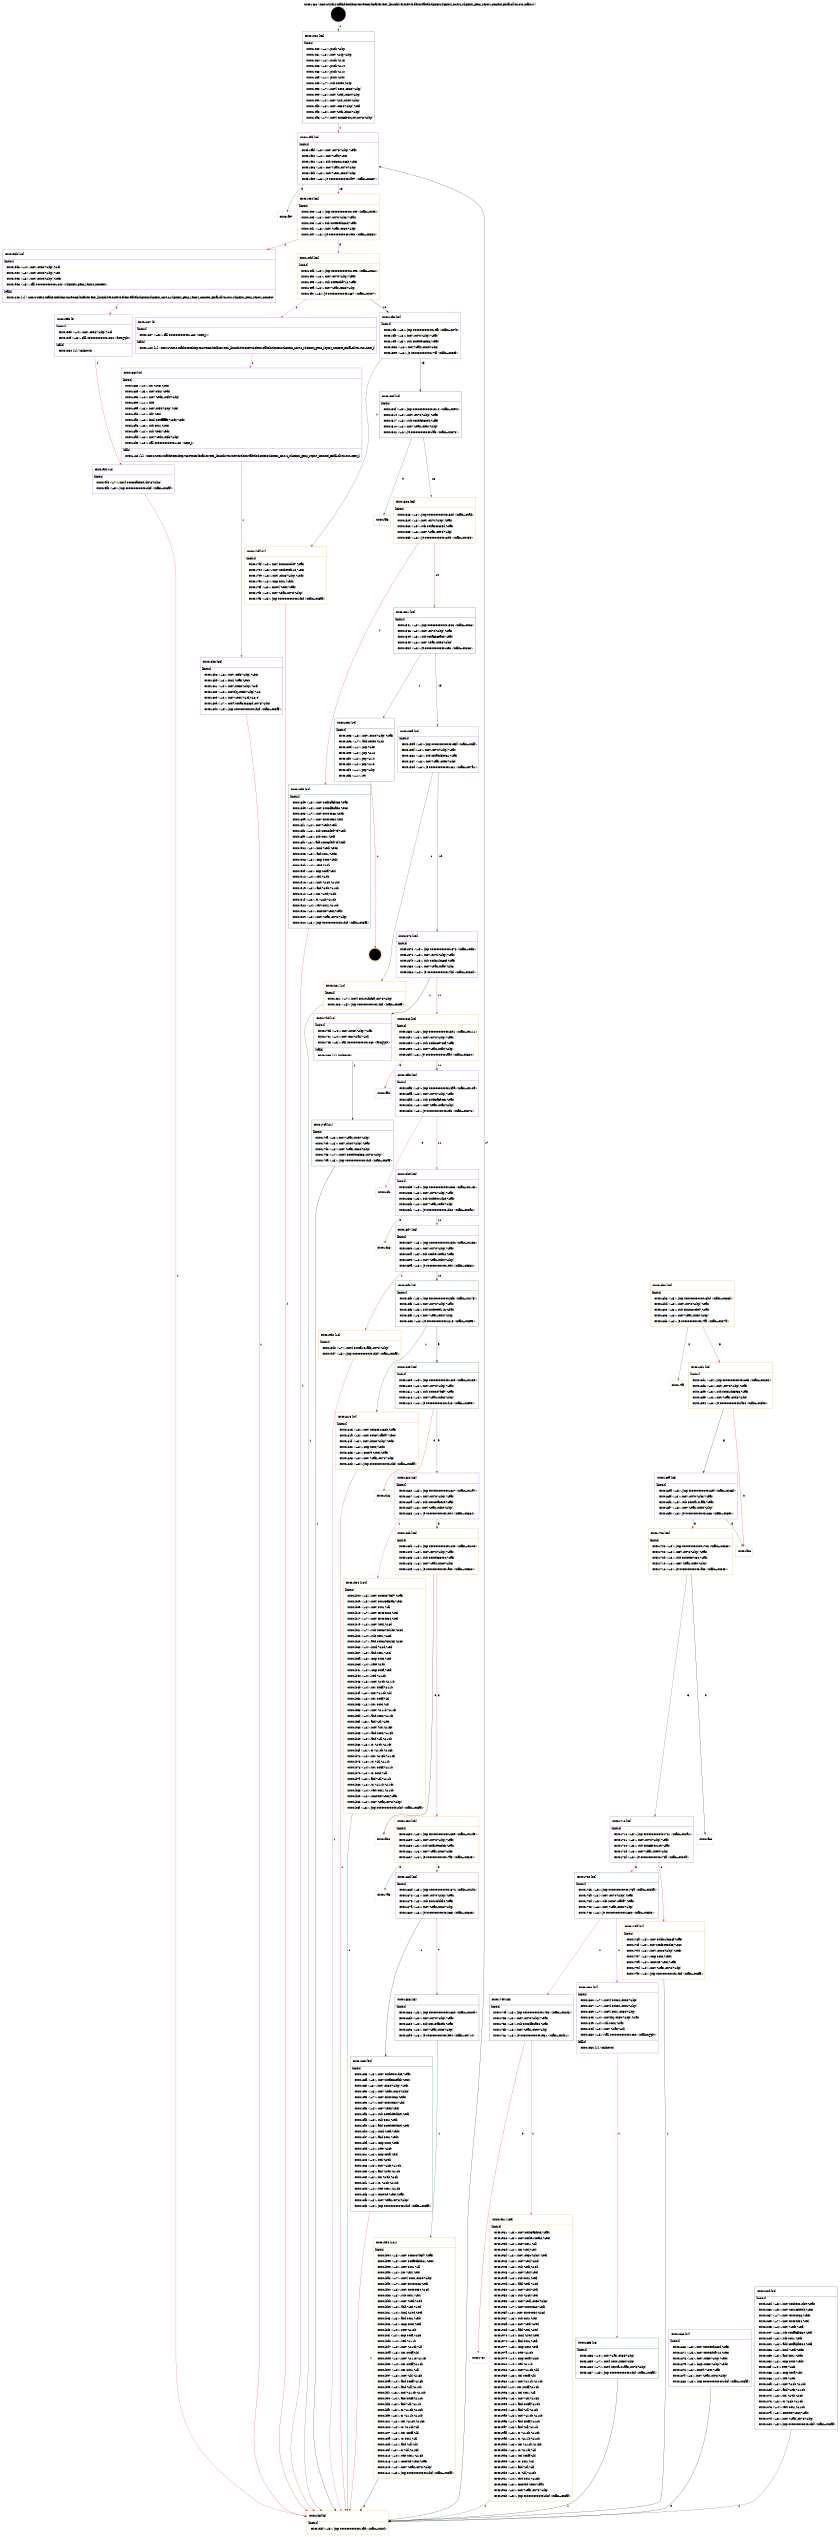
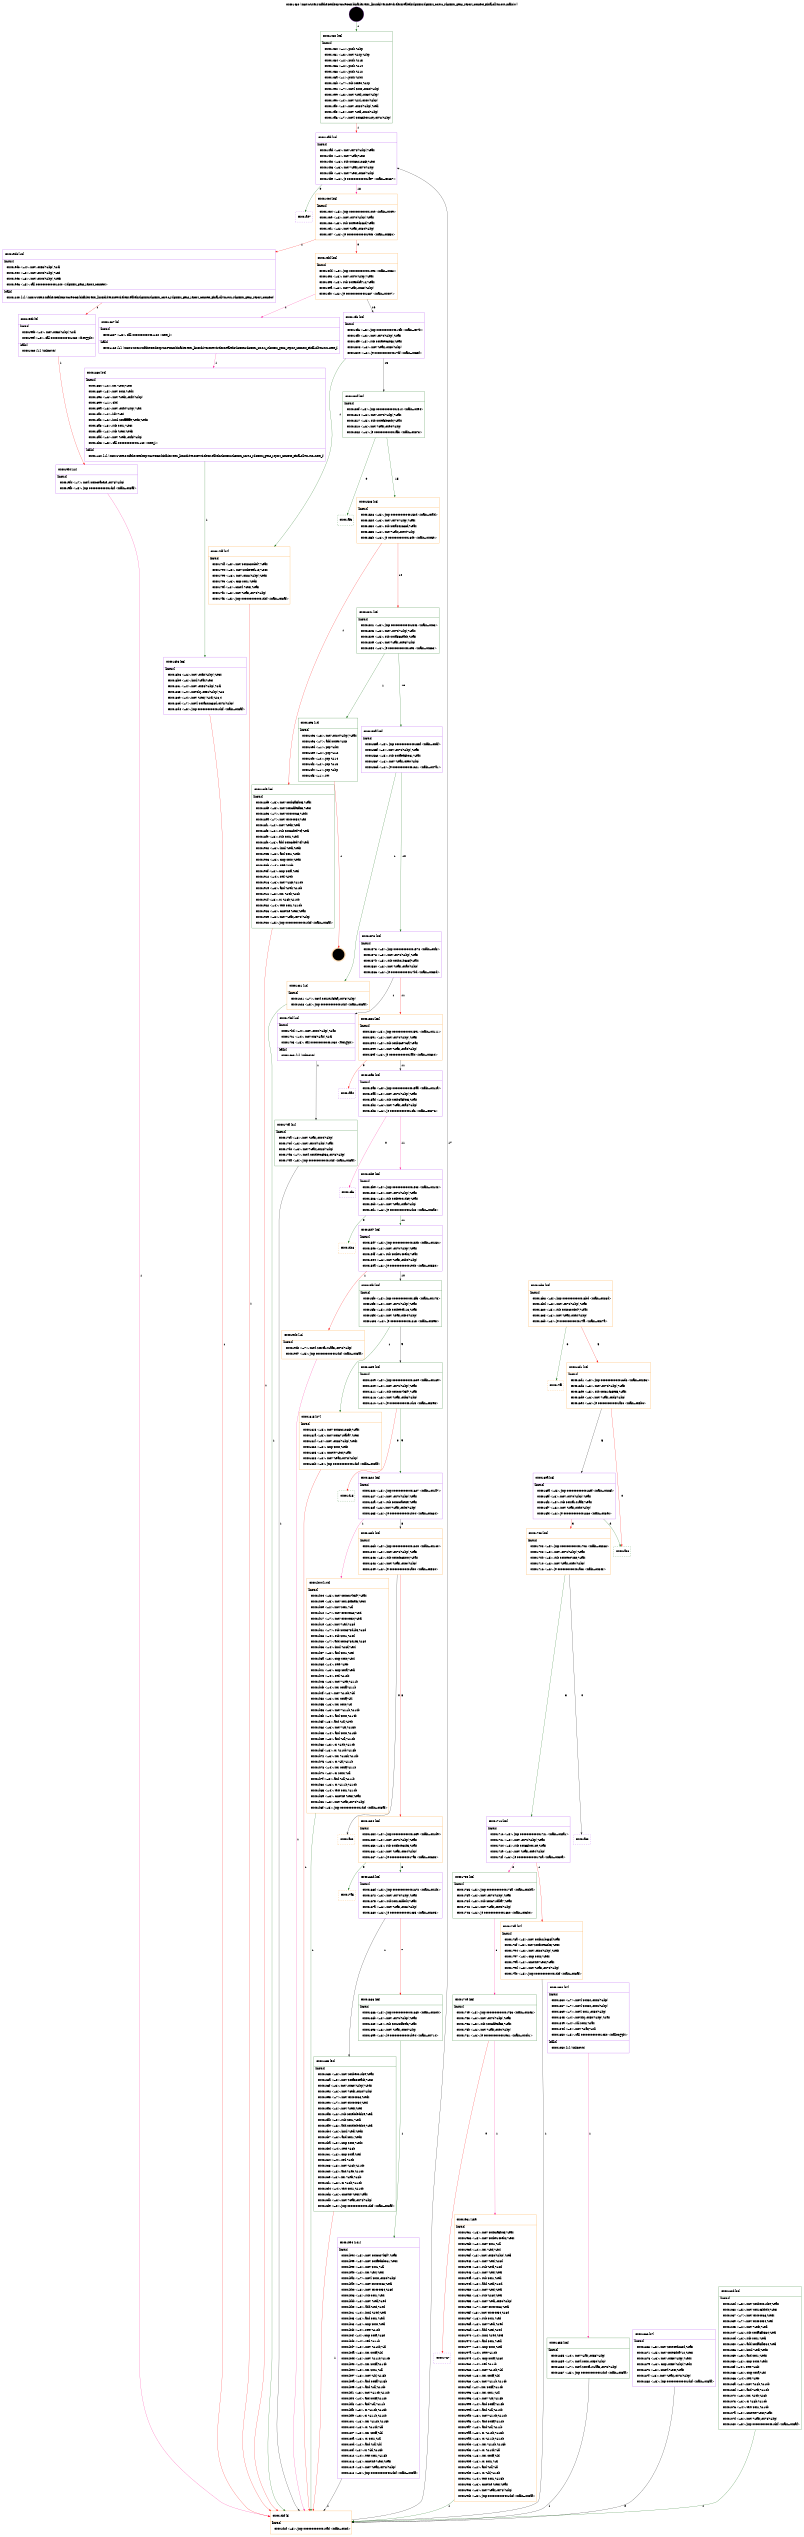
(617, 1950) -> none
(414, 2358) -> (378, 2358)
